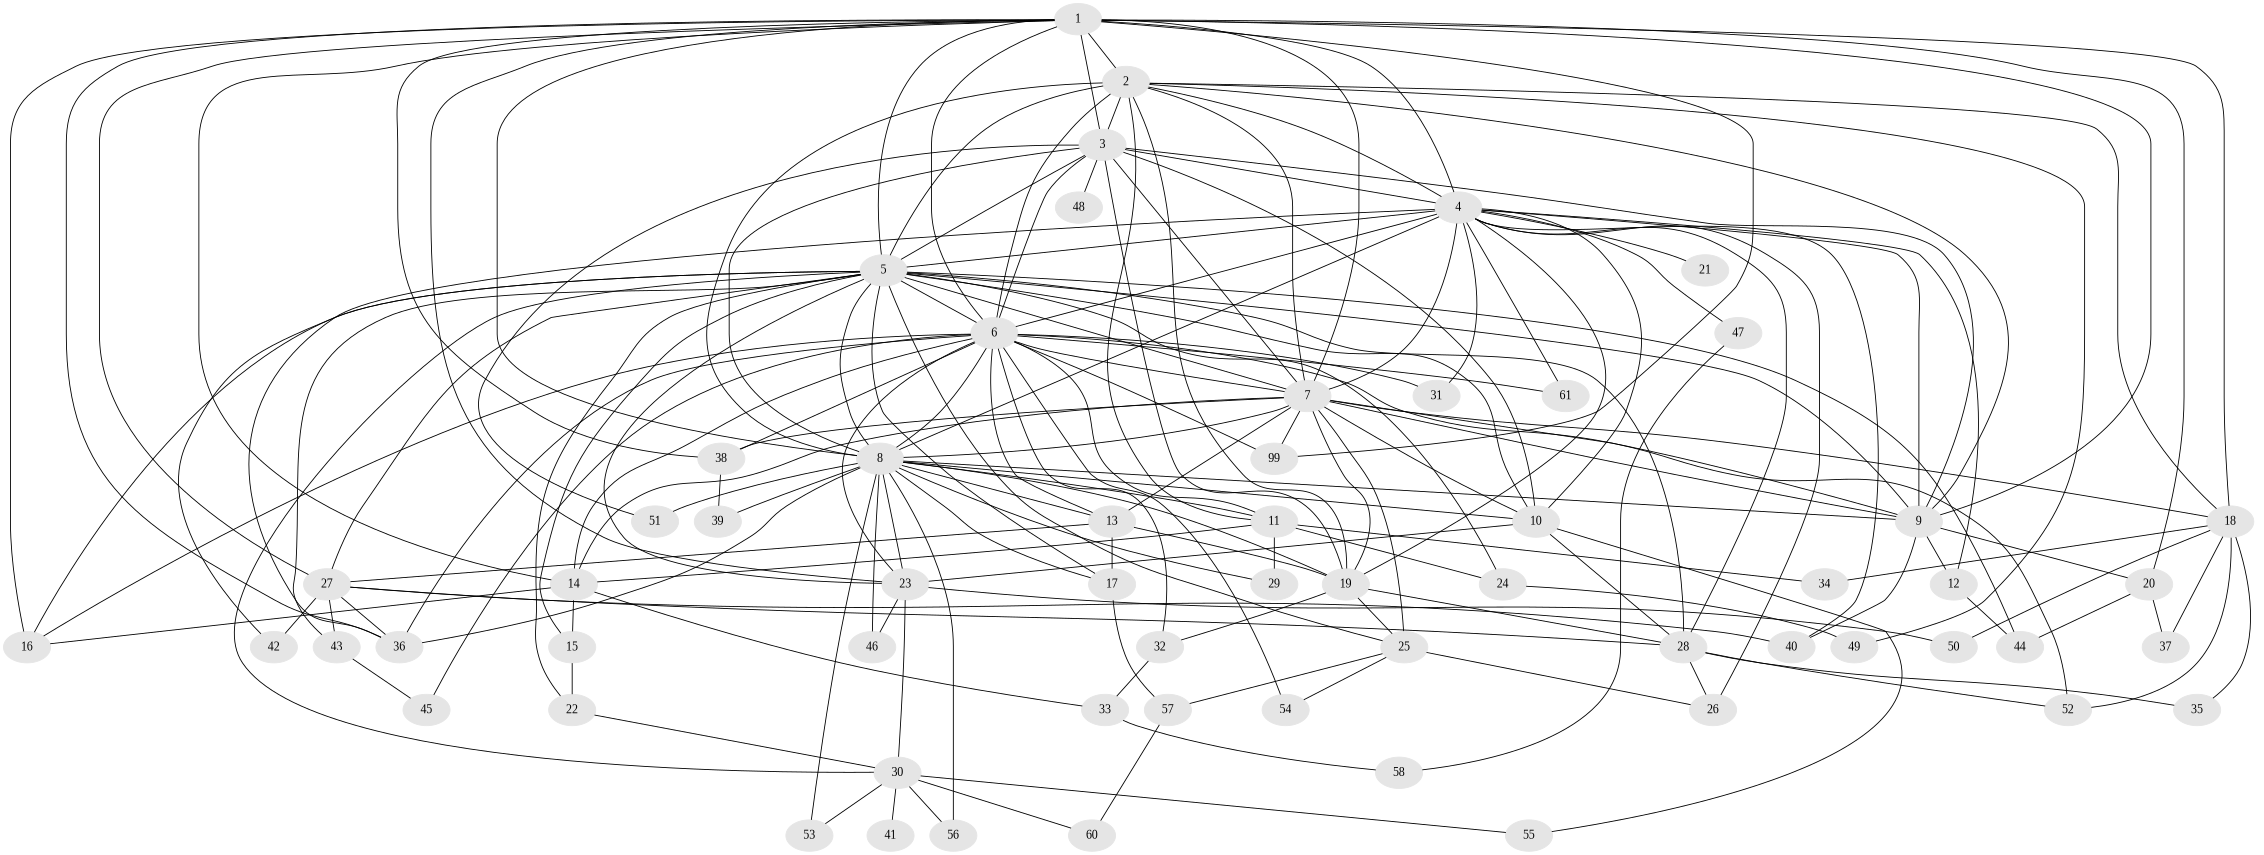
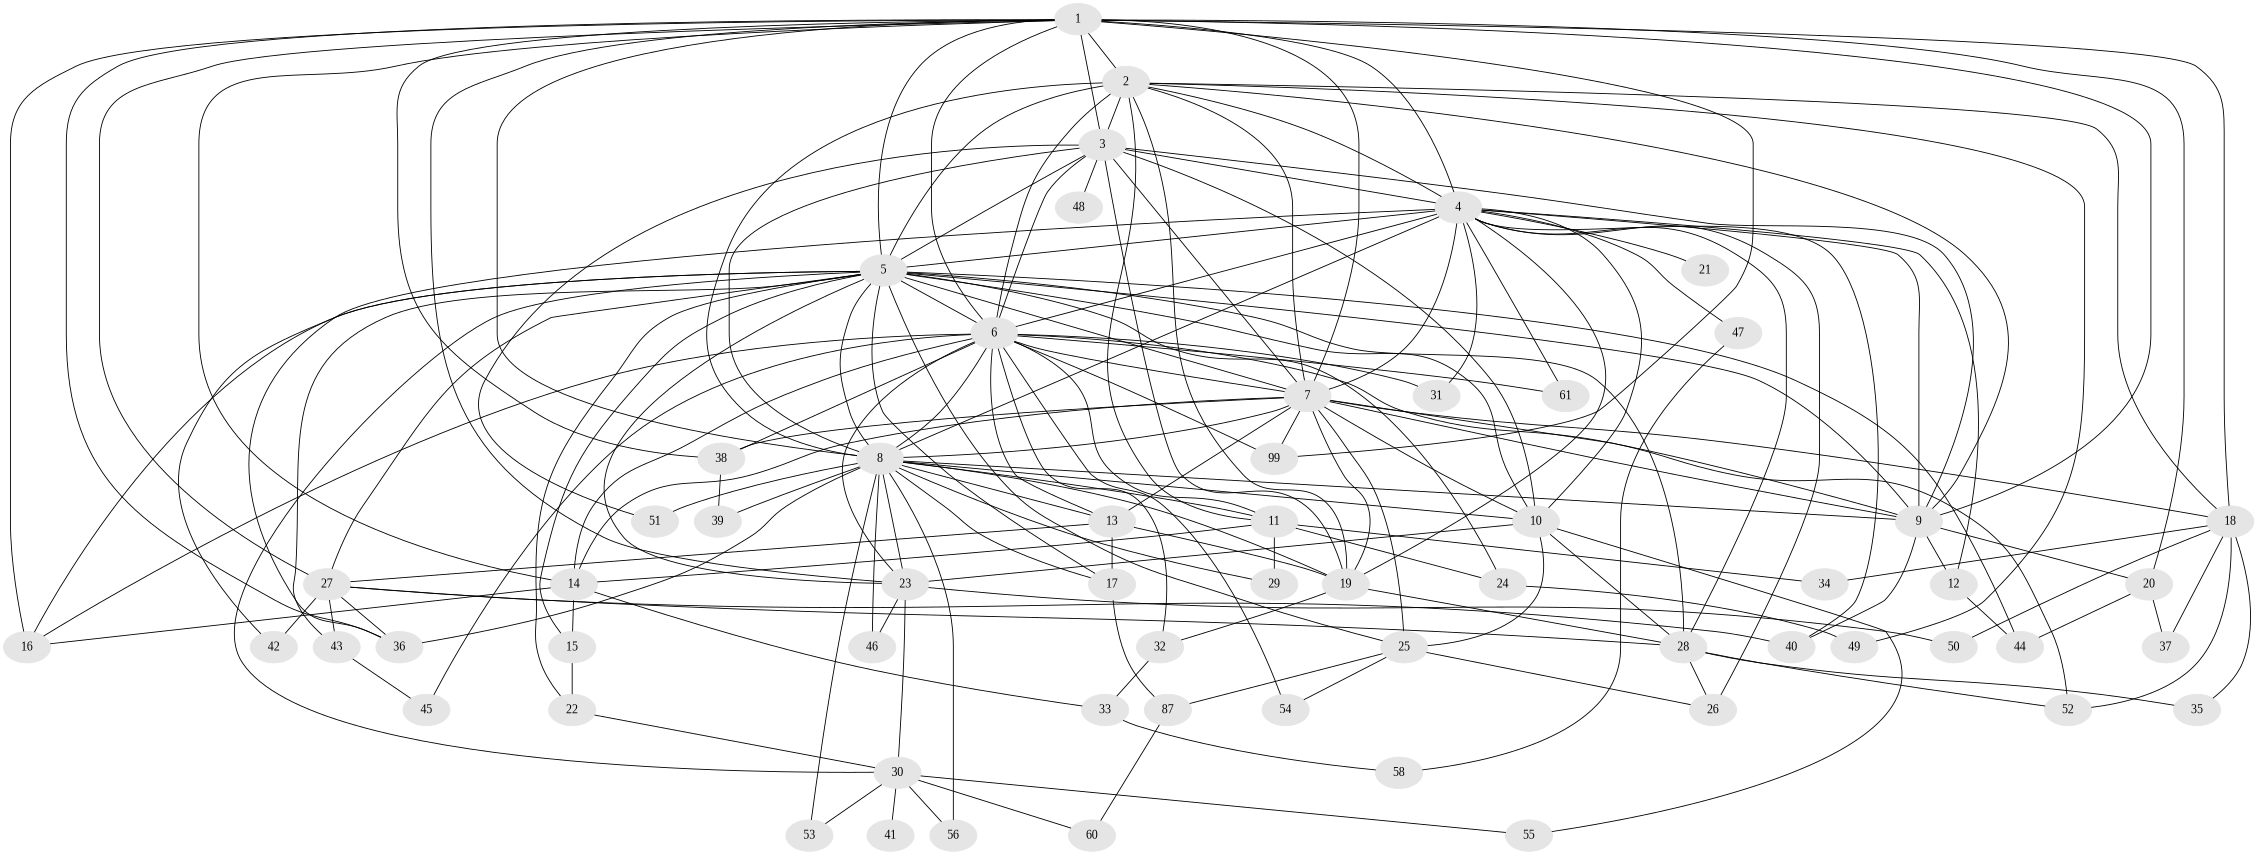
(652, 380) -> none
(1375, 616) -> (1511, 621)
(1168, 710) -> (1168, 710)
